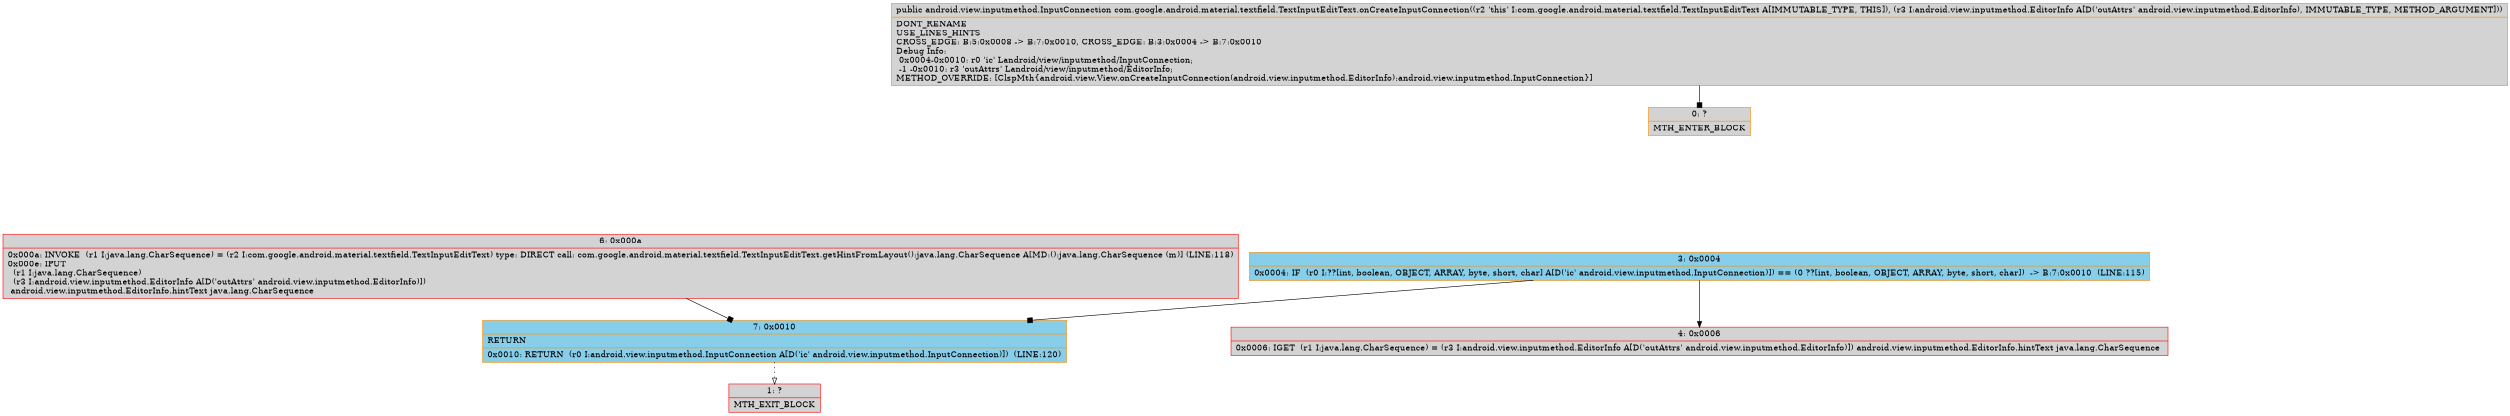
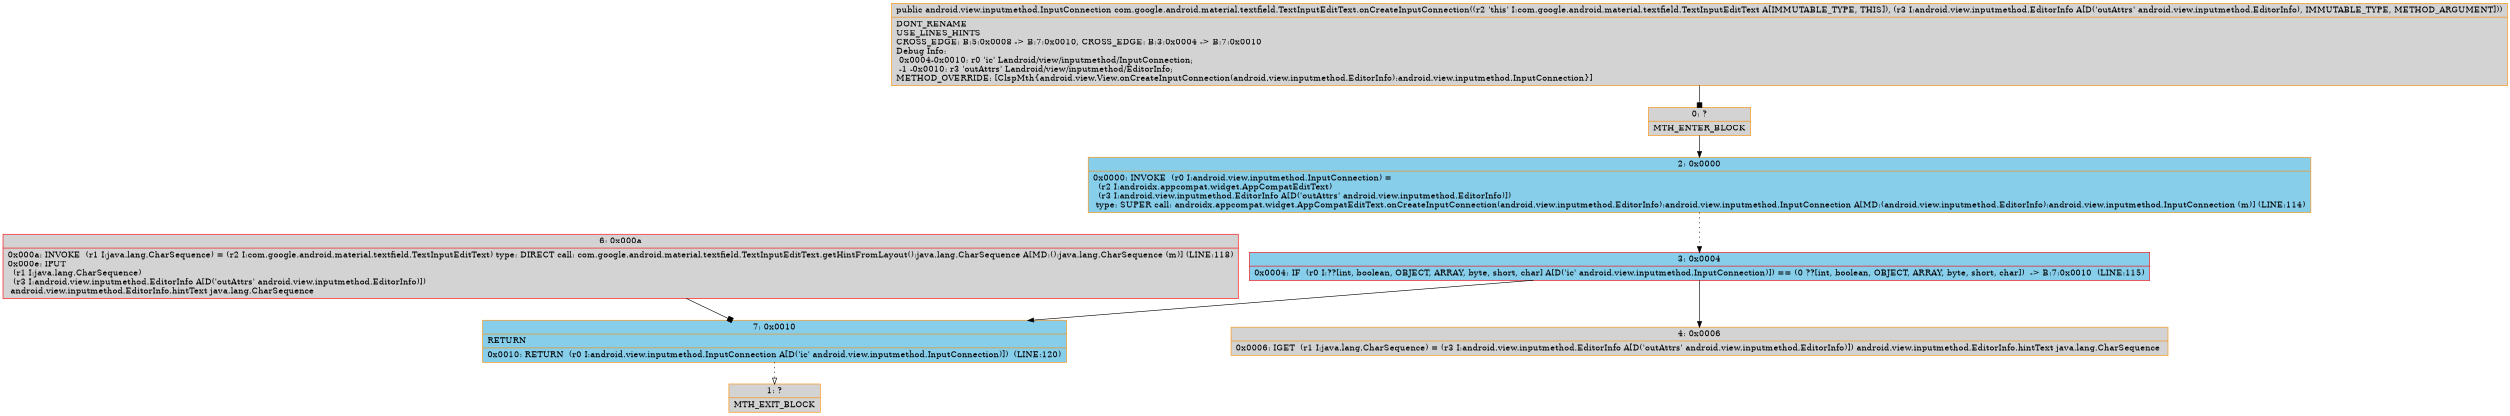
none -> (1700, 185)
(1700, 266) -> (1700, 266)
(1284, 300) -> (1284, 300)
(1700, 341) -> (1700, 341)
(775, 398) -> (775, 398)
